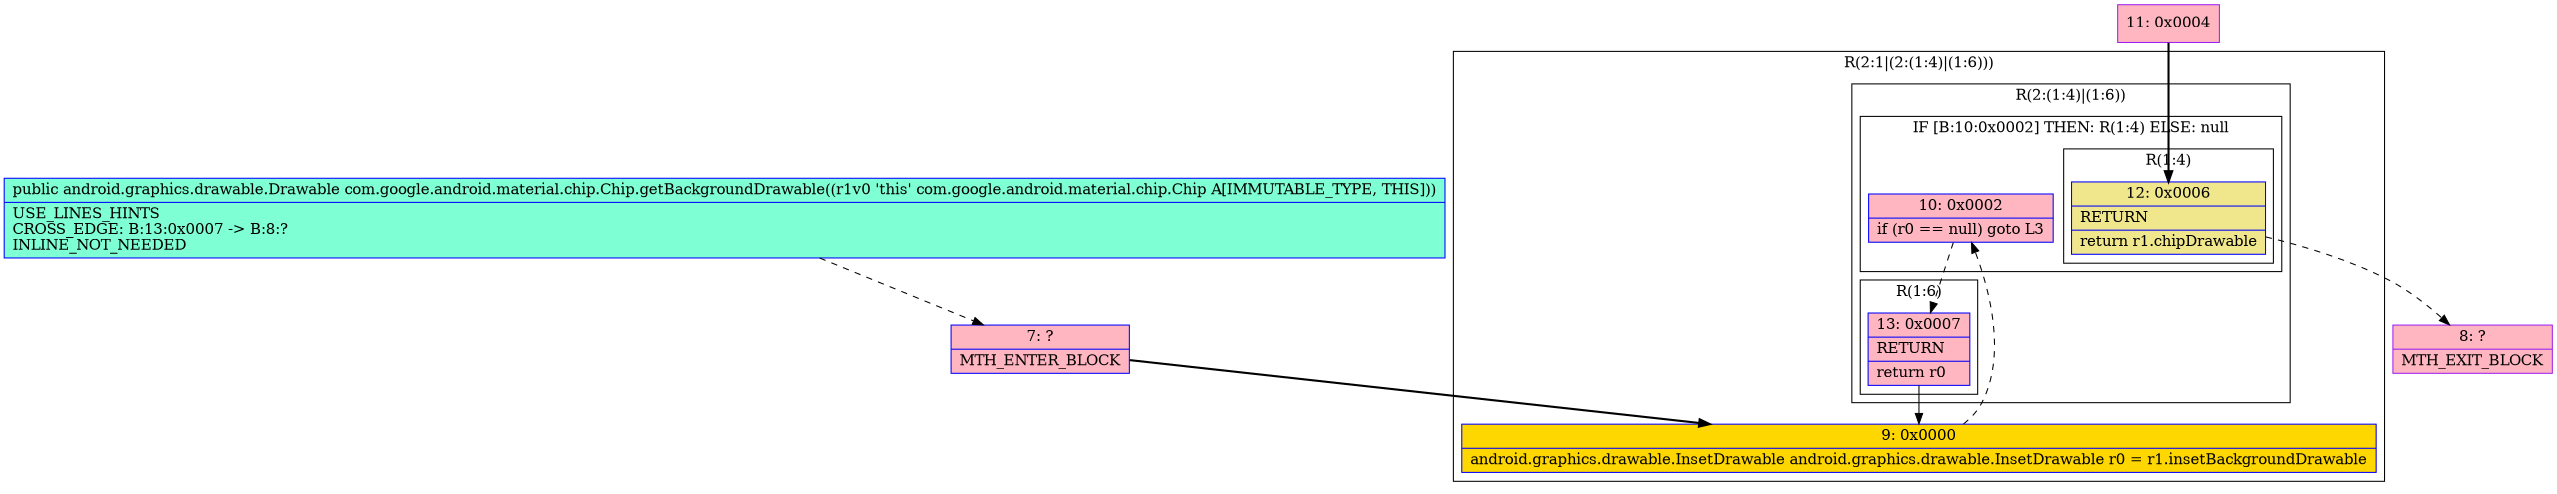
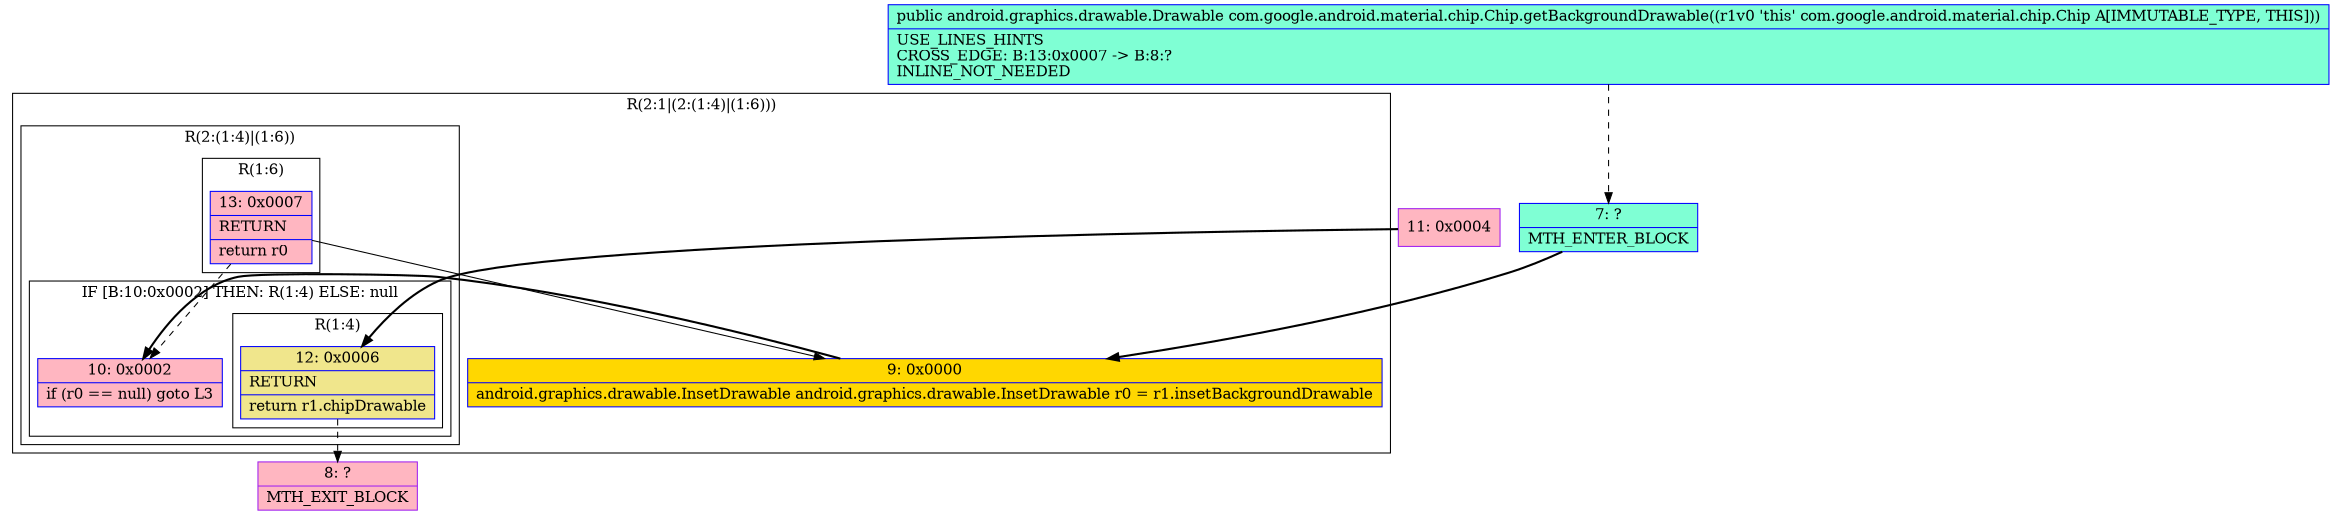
(1946, 265) -> (192, 309)
(1994, 342) -> (375, 275)
(1040, 349) -> (1609, 228)
